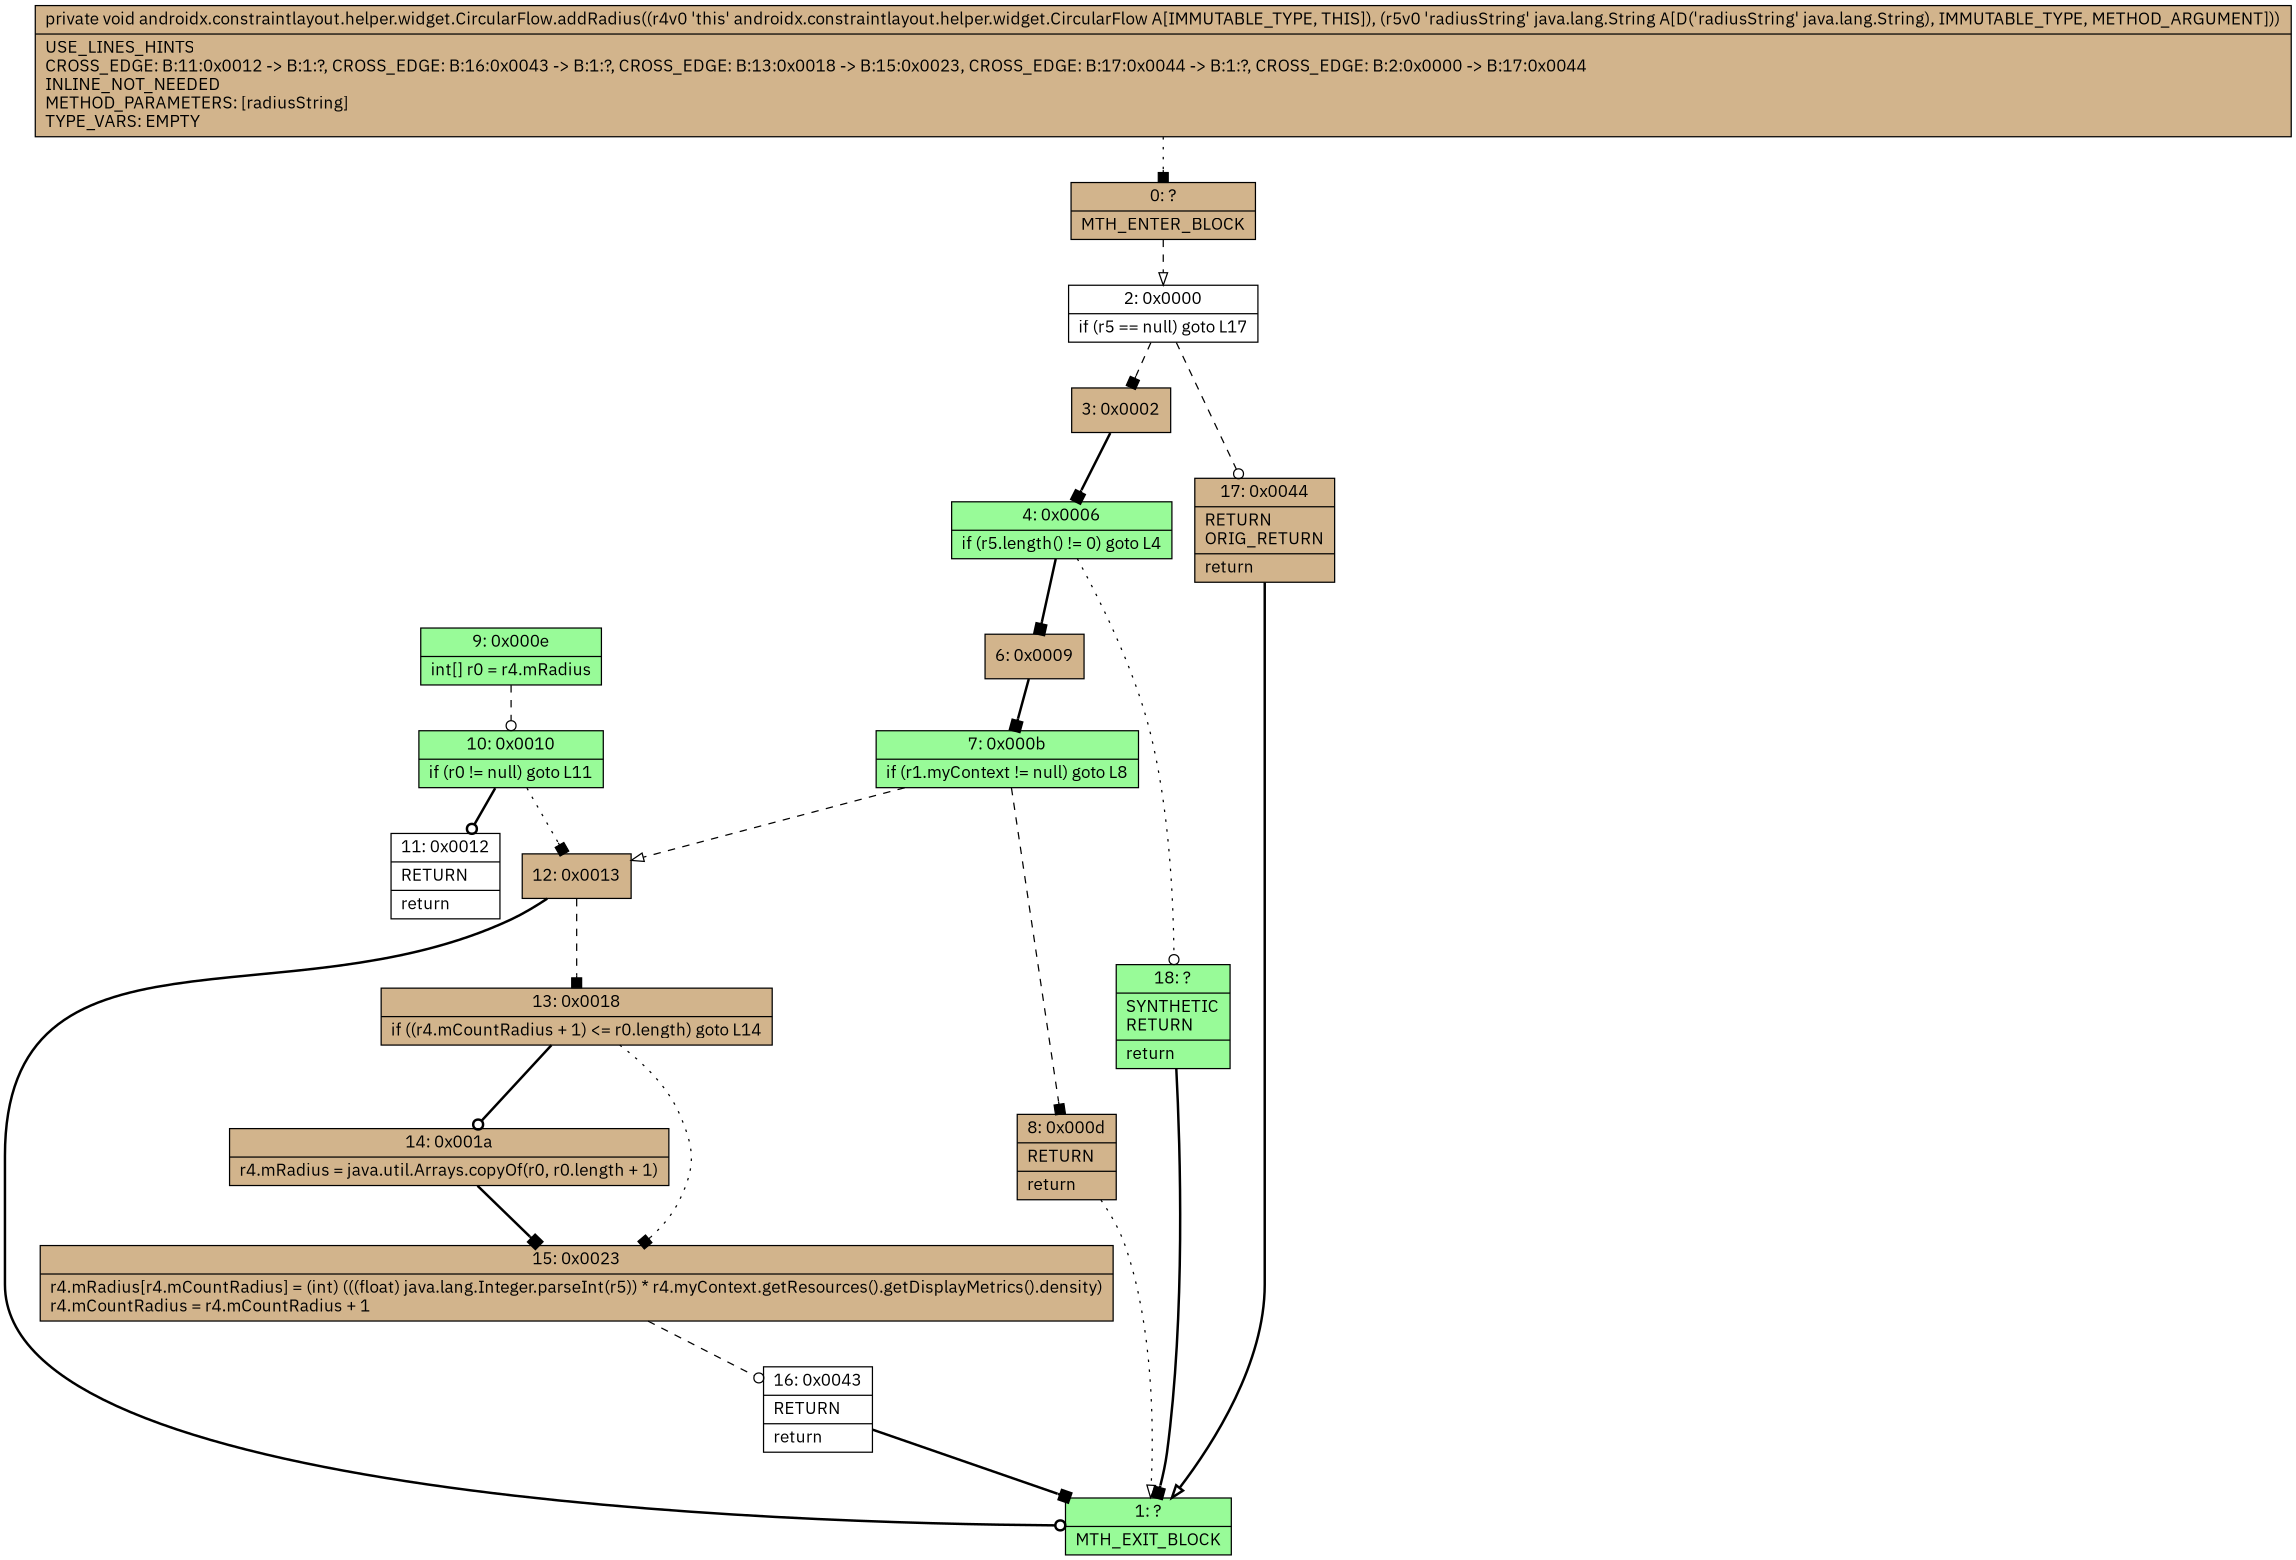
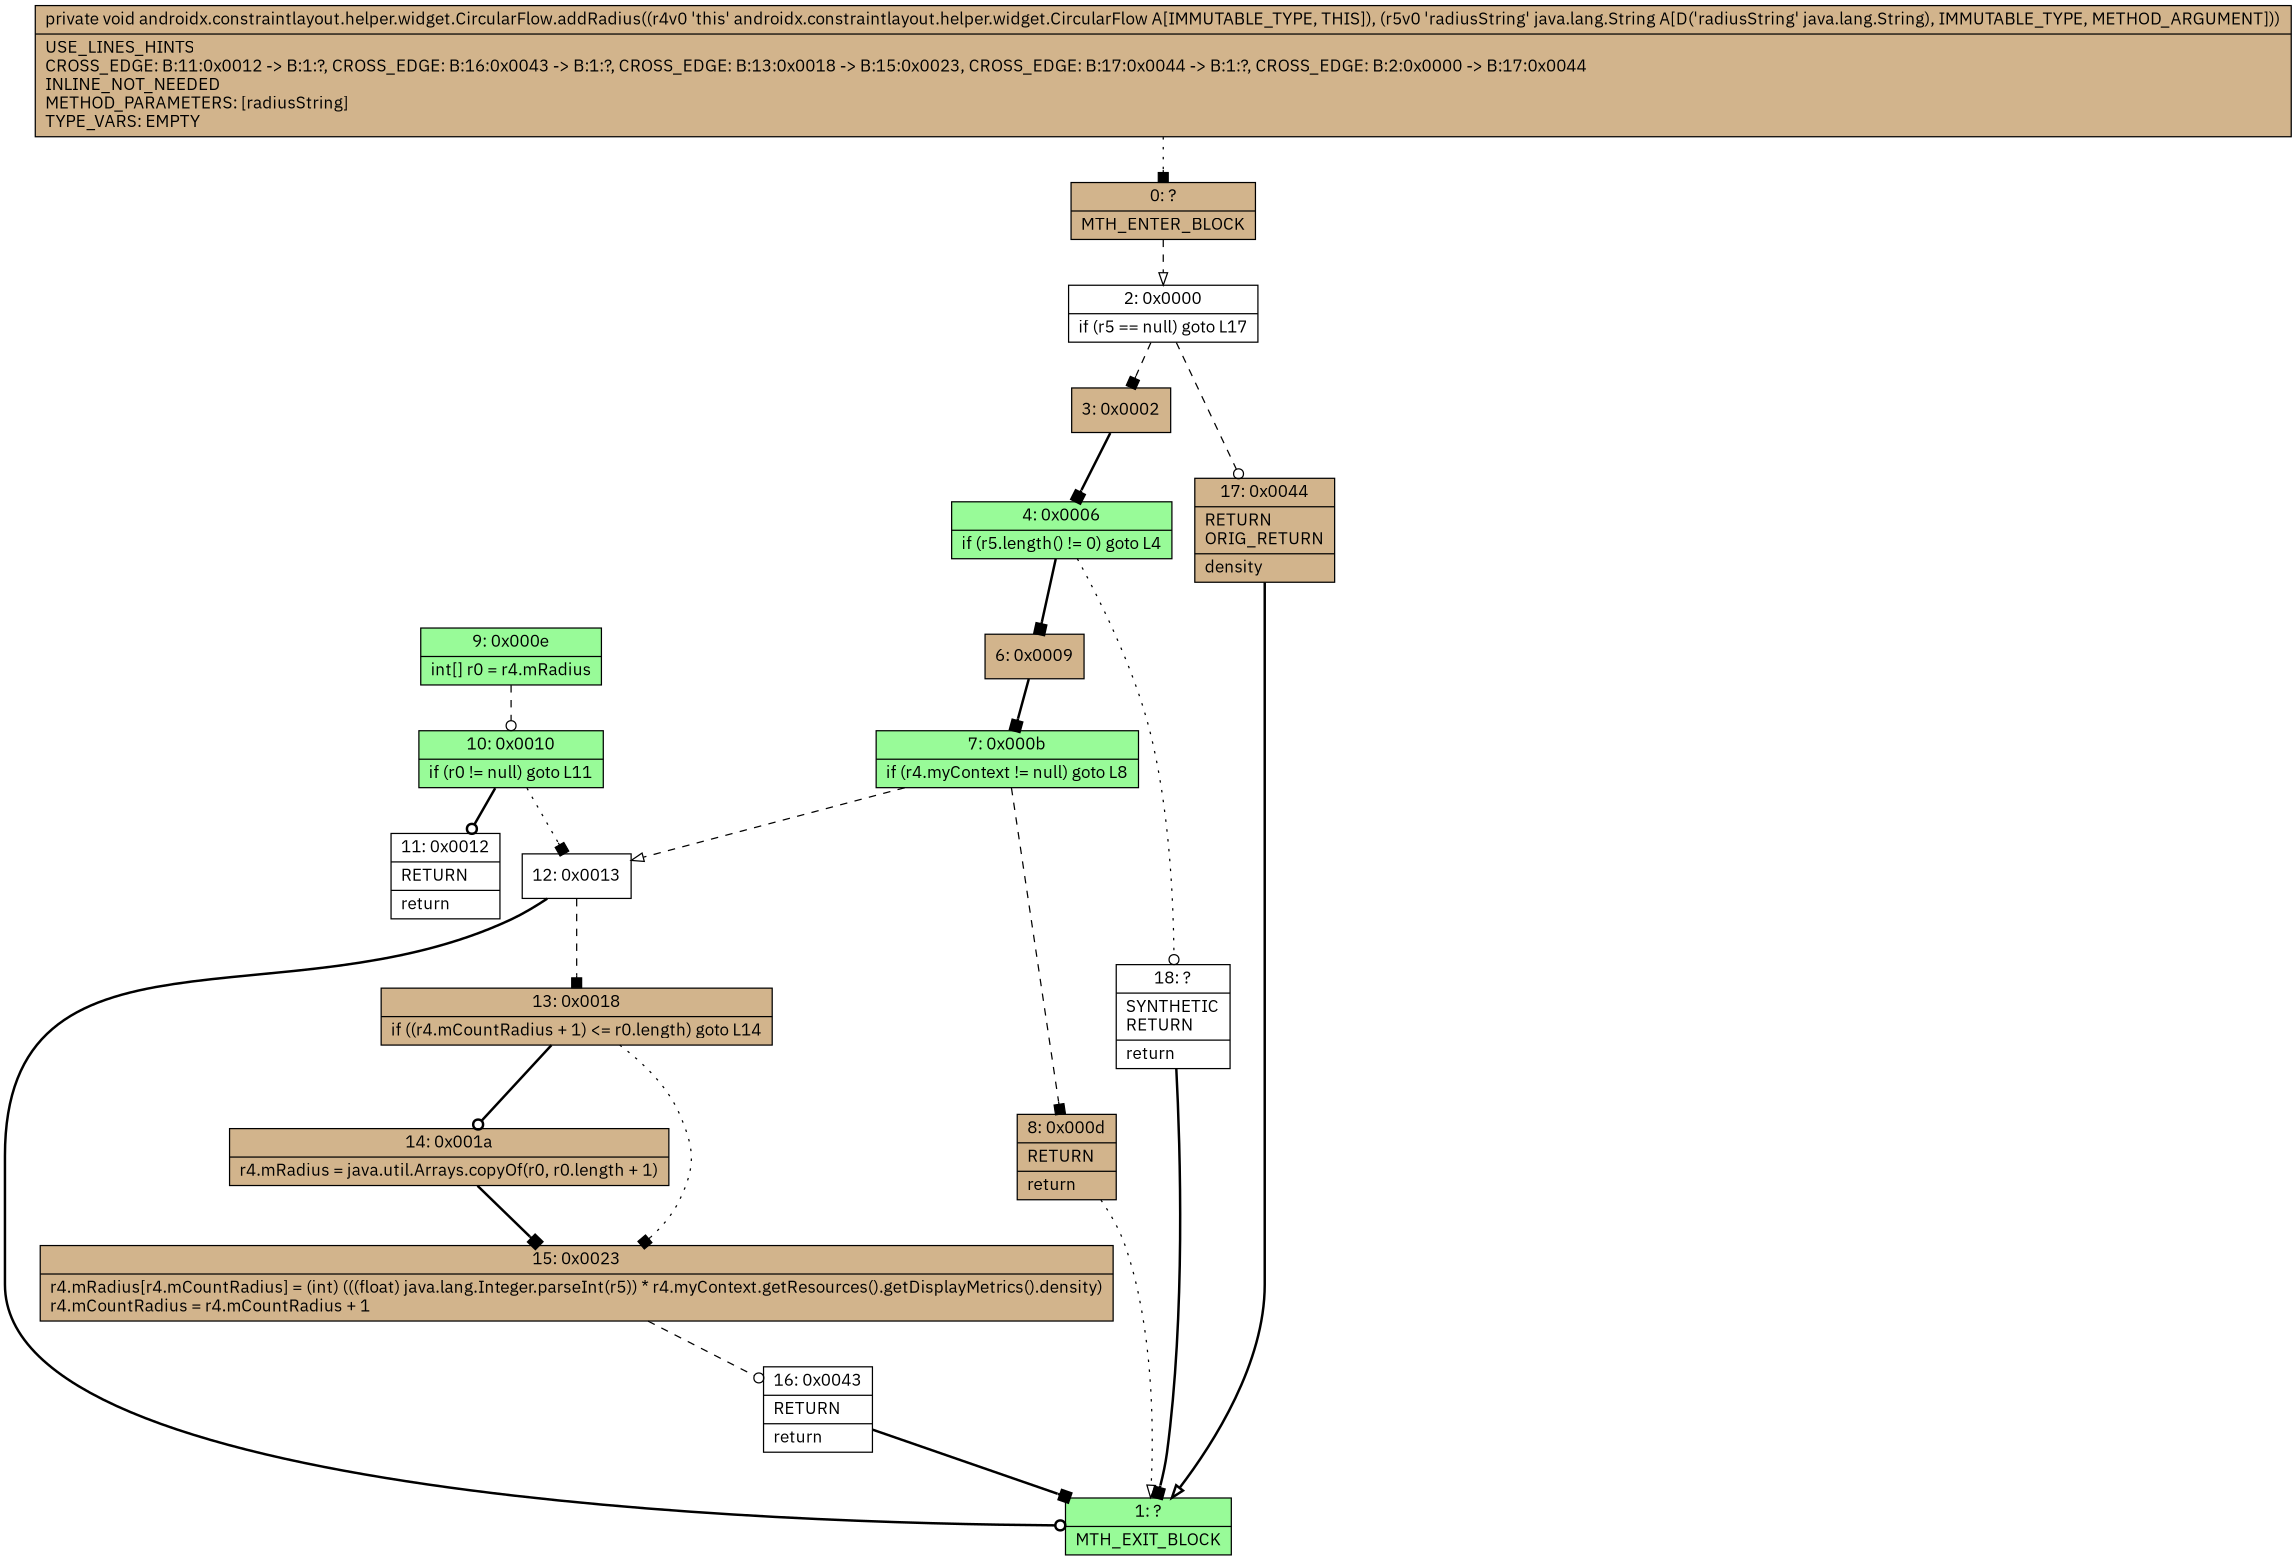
(1229, 567) -> (1234, 567)
(1007, 773) -> (1007, 773)
(577, 876) -> (577, 876)
(1173, 1017) -> (1173, 1017)
